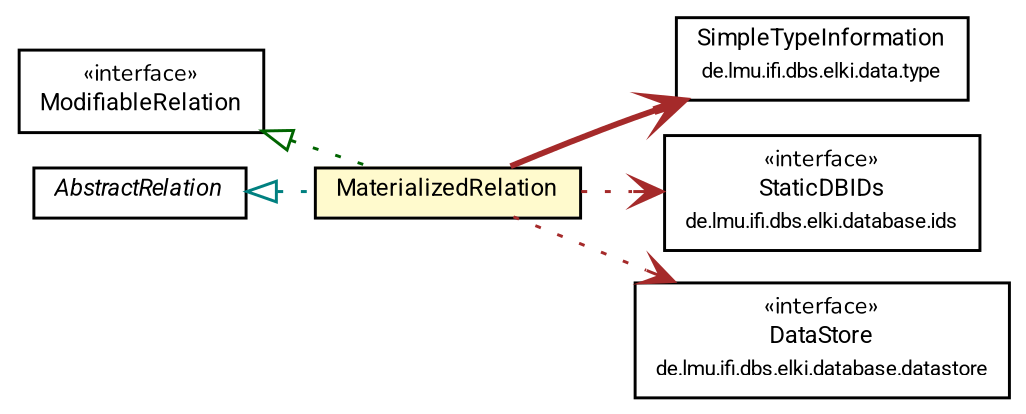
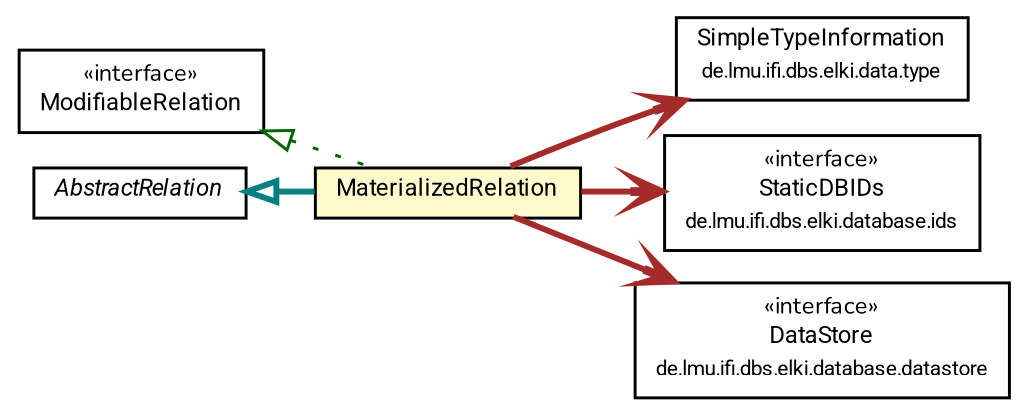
(296, 192) -> (296, 192)
(607, 192) -> (607, 192)
(580, 244) -> (580, 244)
